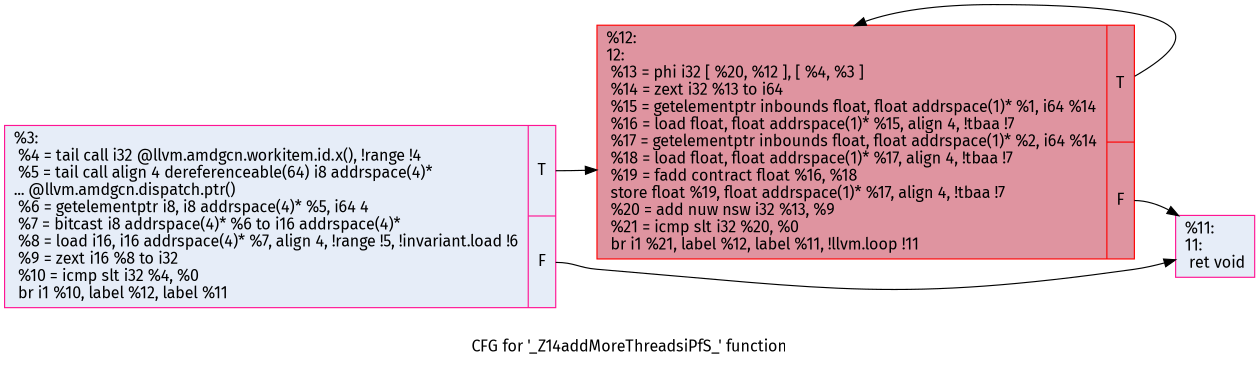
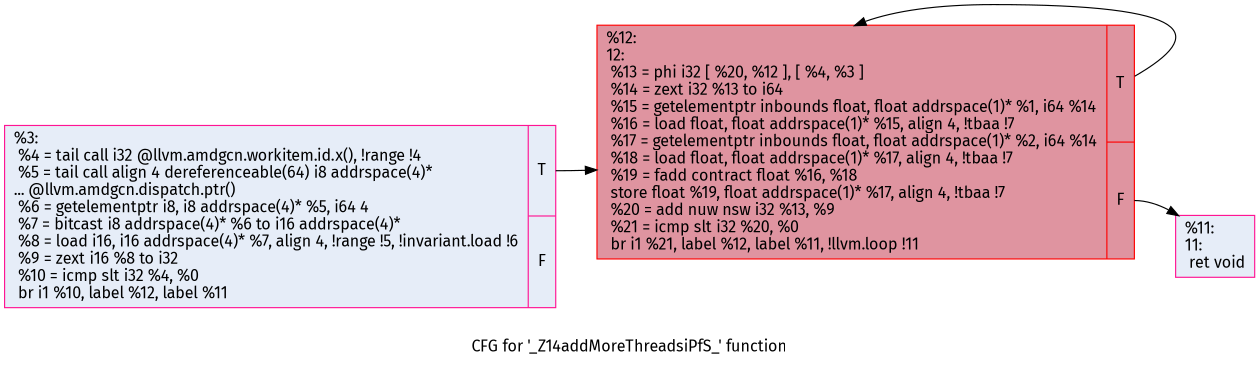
(860, 289) -> none
